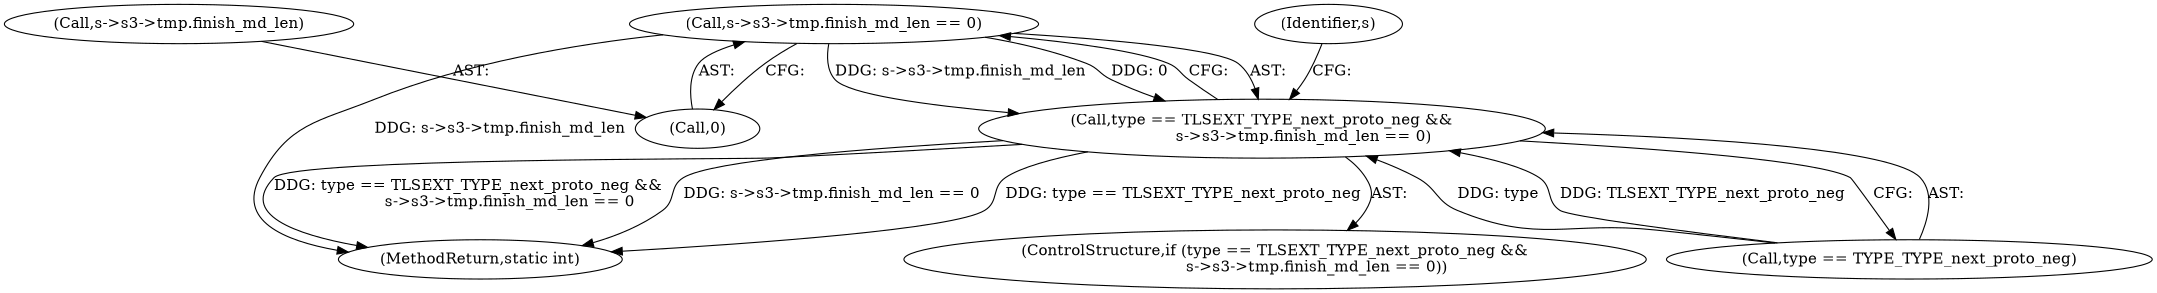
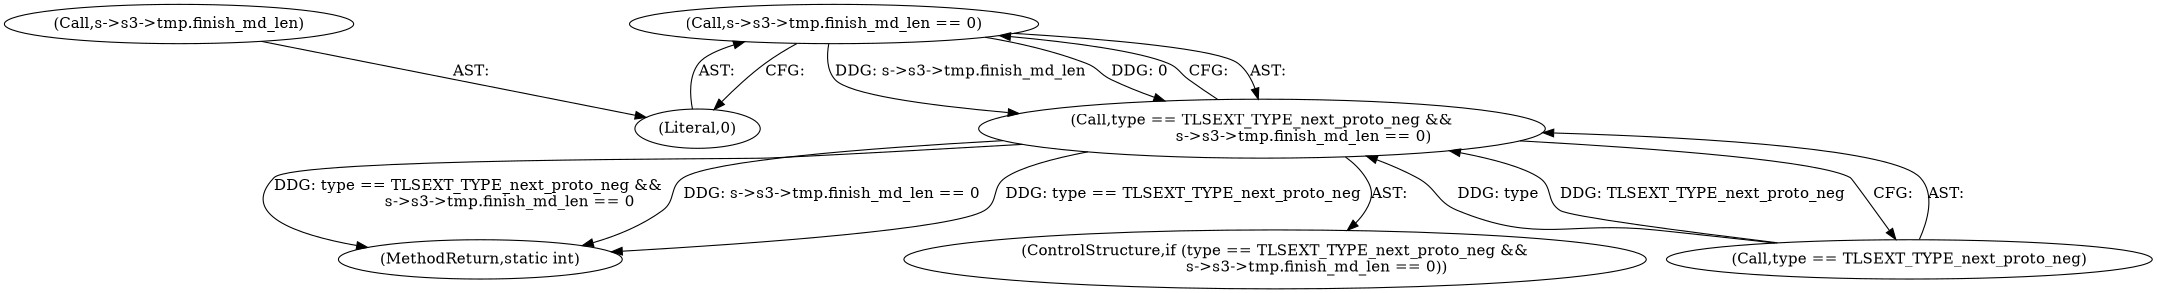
(1329, 24) -> none
(387, 95) -> none
(698, 129) -> (698, 129)
(1909, 259) -> (1909, 259)
